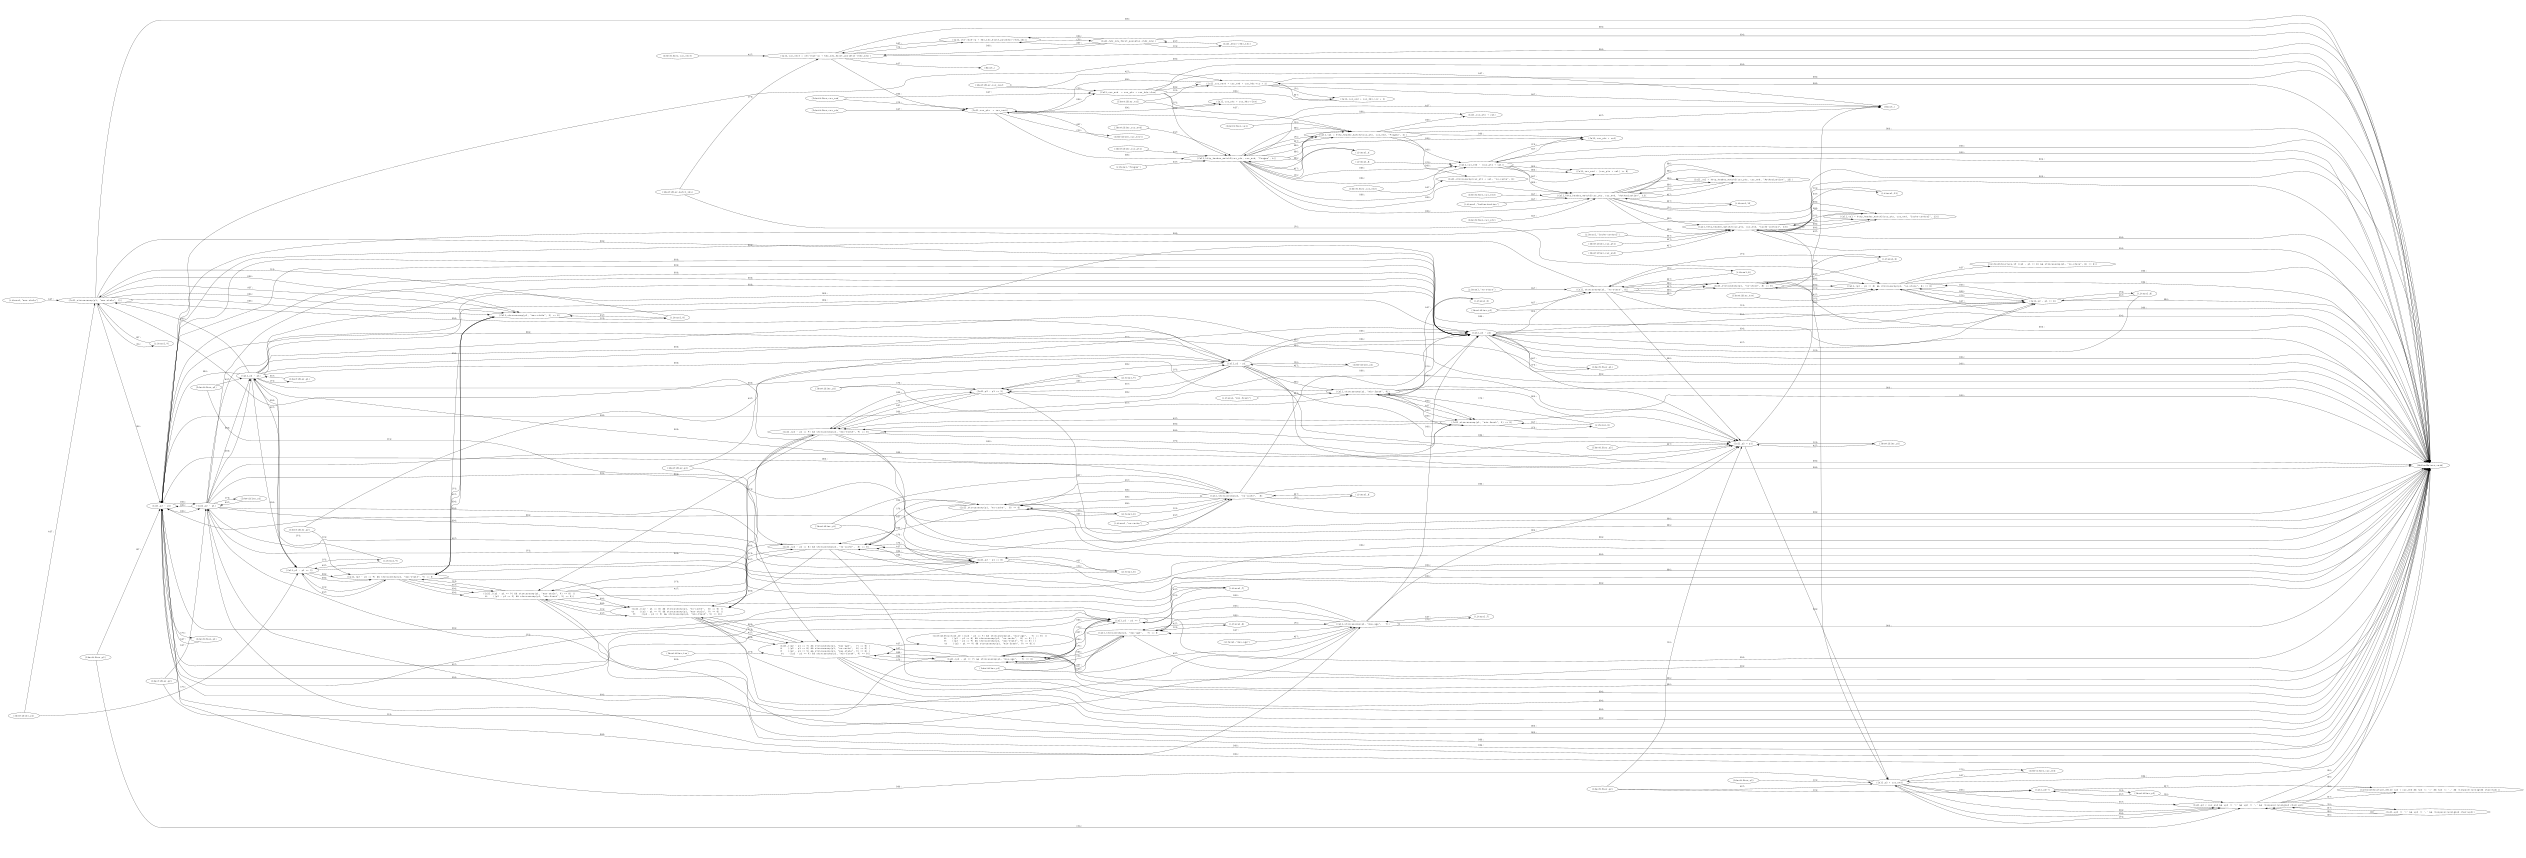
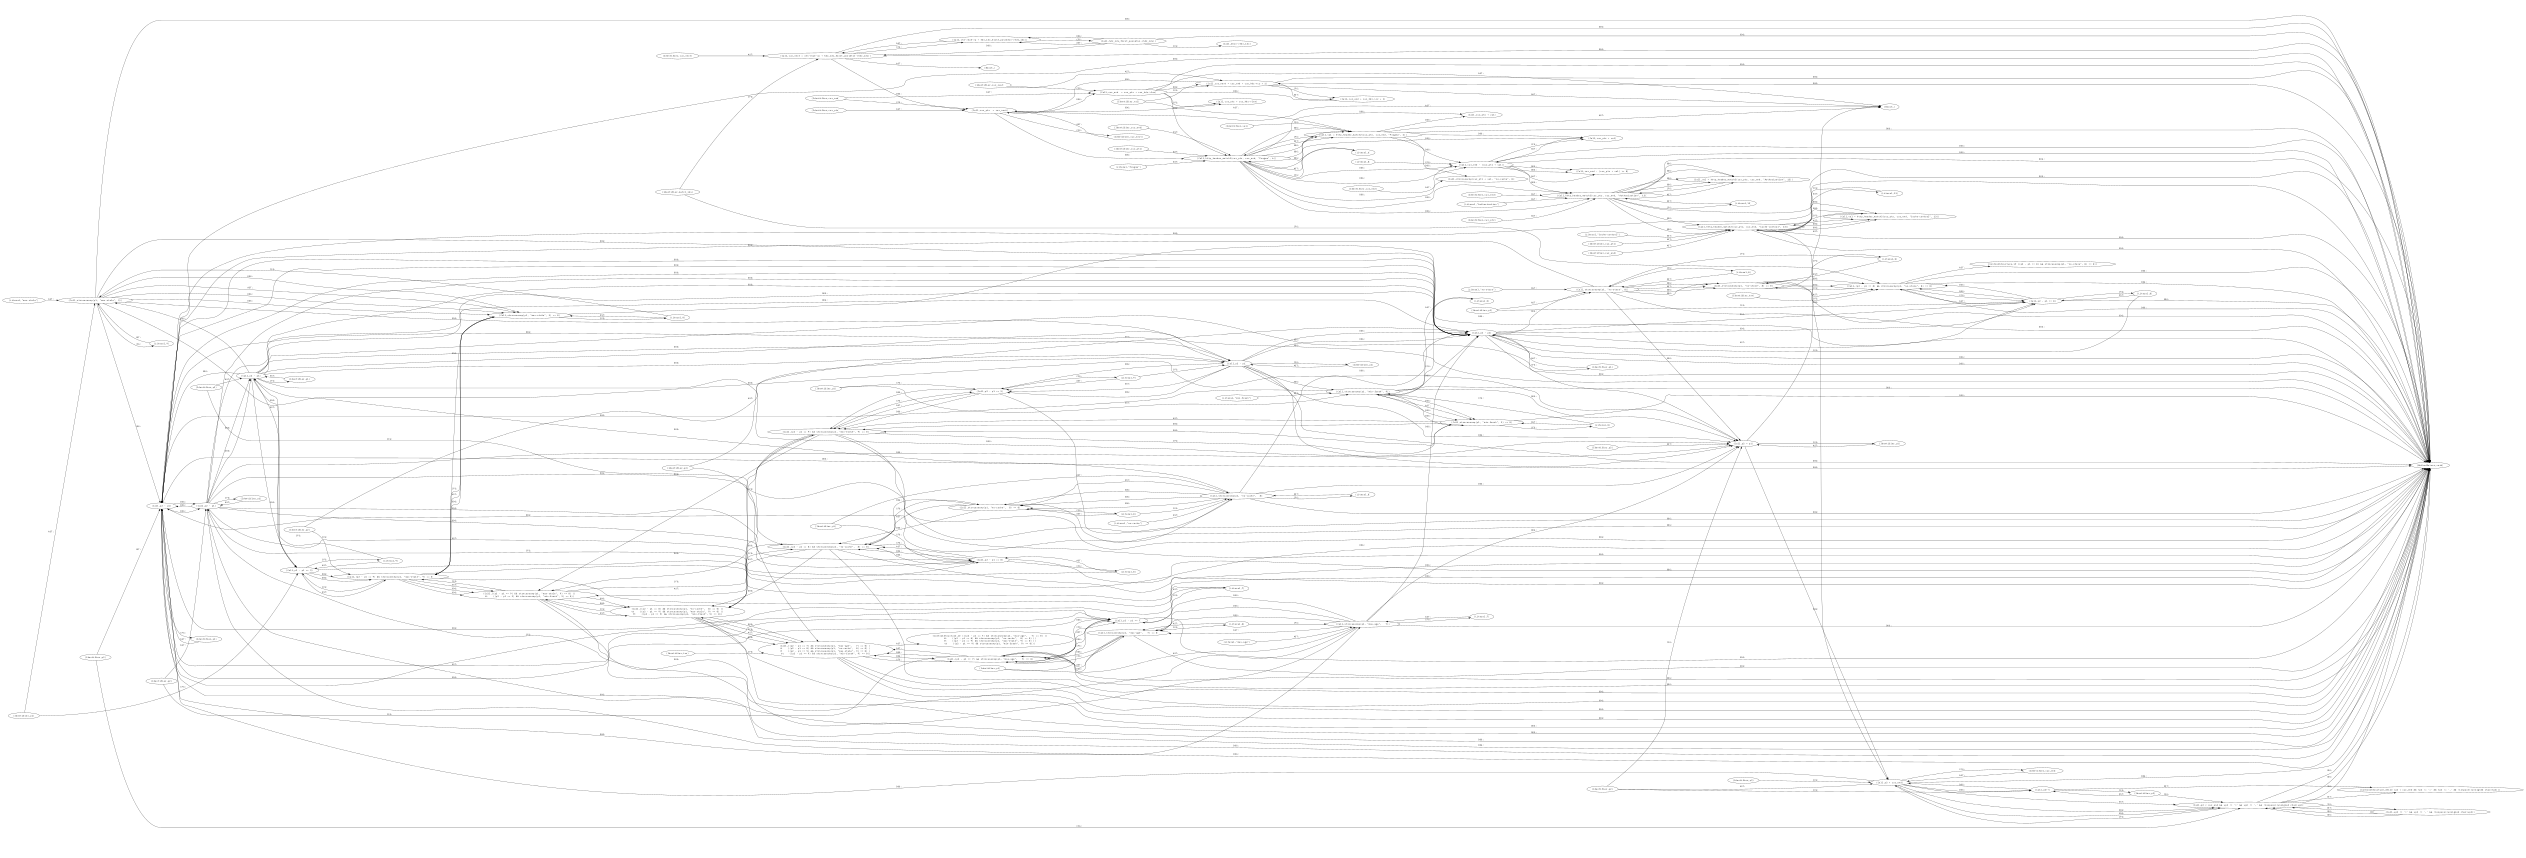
(1192, 43) -> none
none -> (1971, 786)
